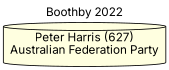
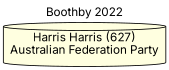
(85, 44) -> (85, 44)
